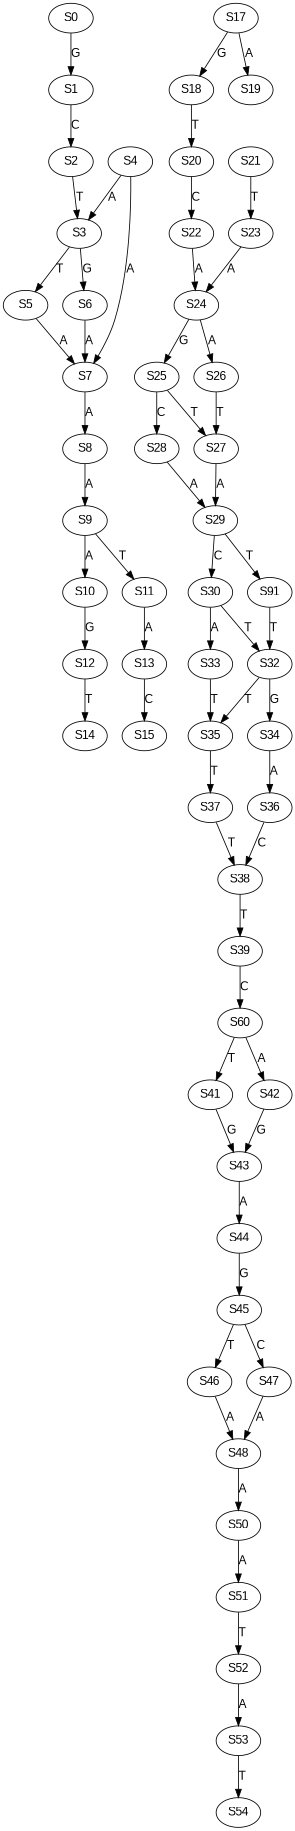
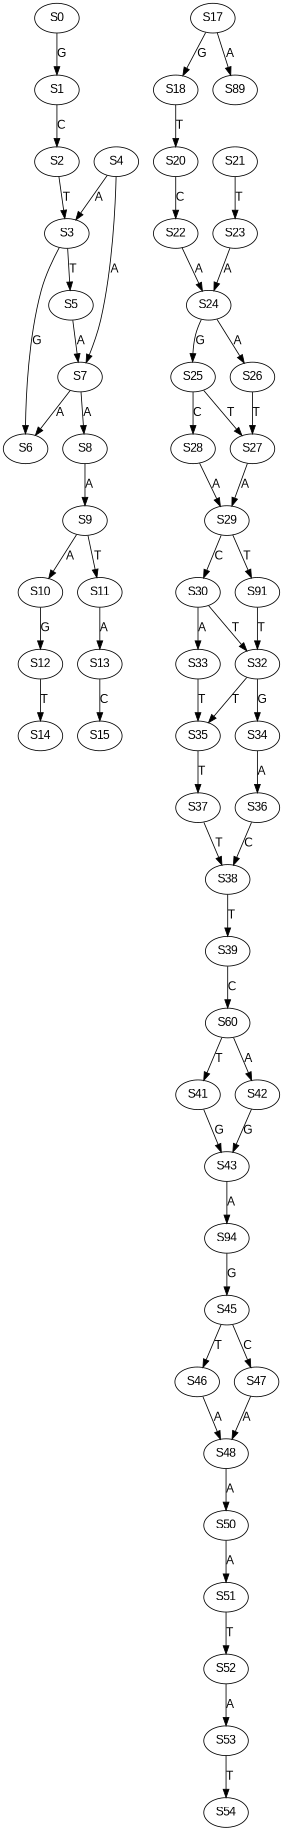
(251, 90) -> (235, 90)
(85, 337) -> (55, 409)
(239, 1238) -> (227, 1238)
